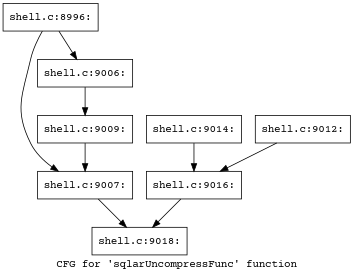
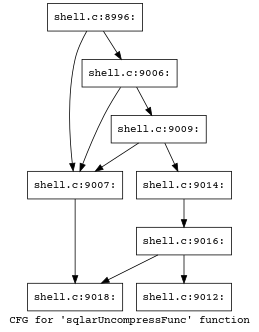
none -> (100, 125)
none -> (170, 154)
(252, 155) -> (184, 265)
